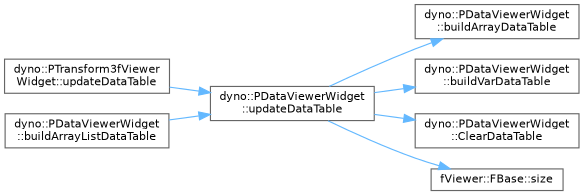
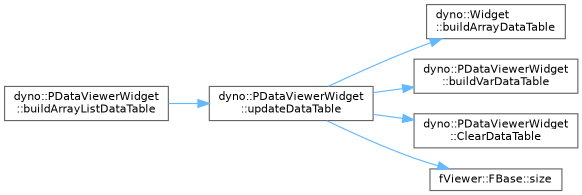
(497, 22) -> (496, 22)
(87, 76) -> none
